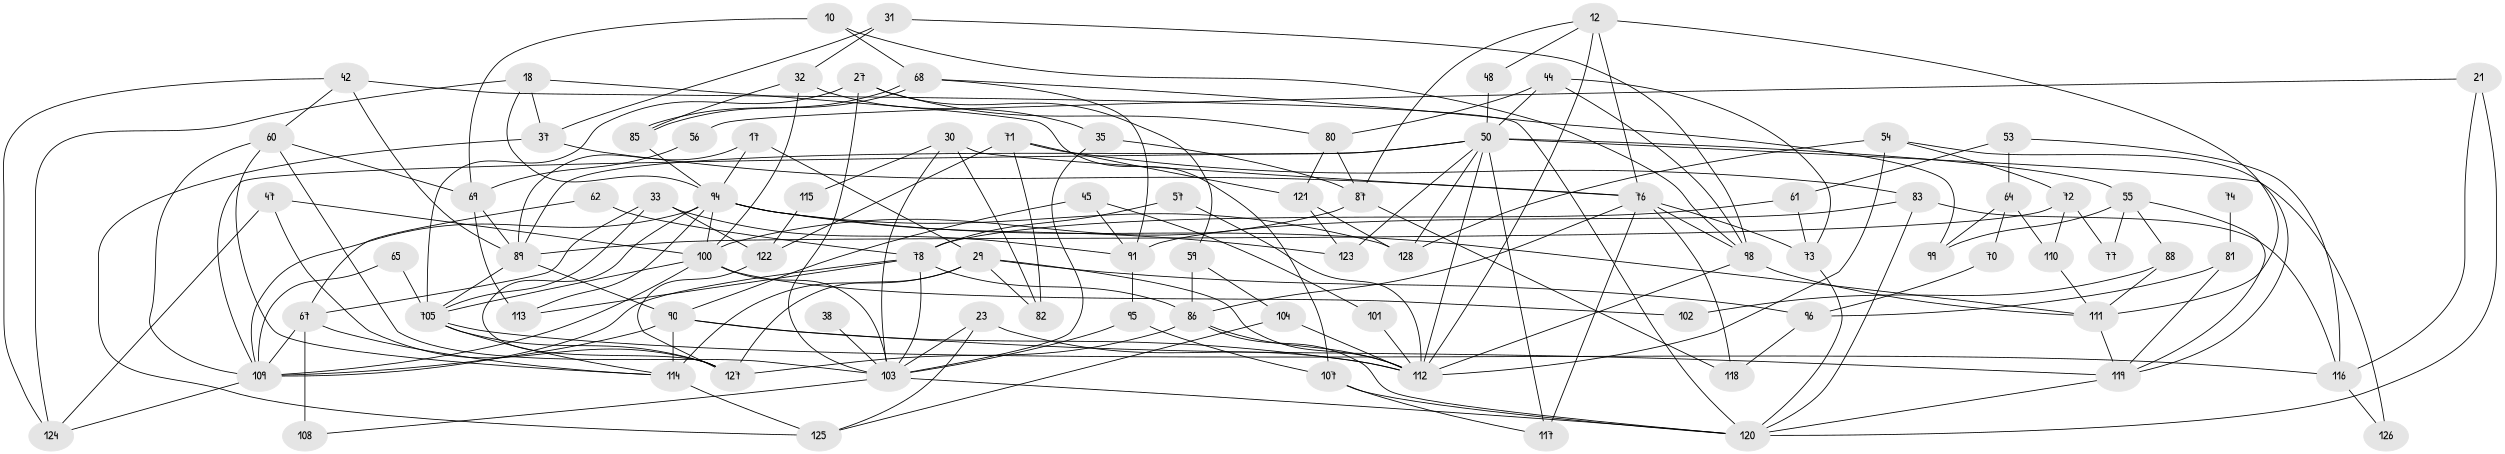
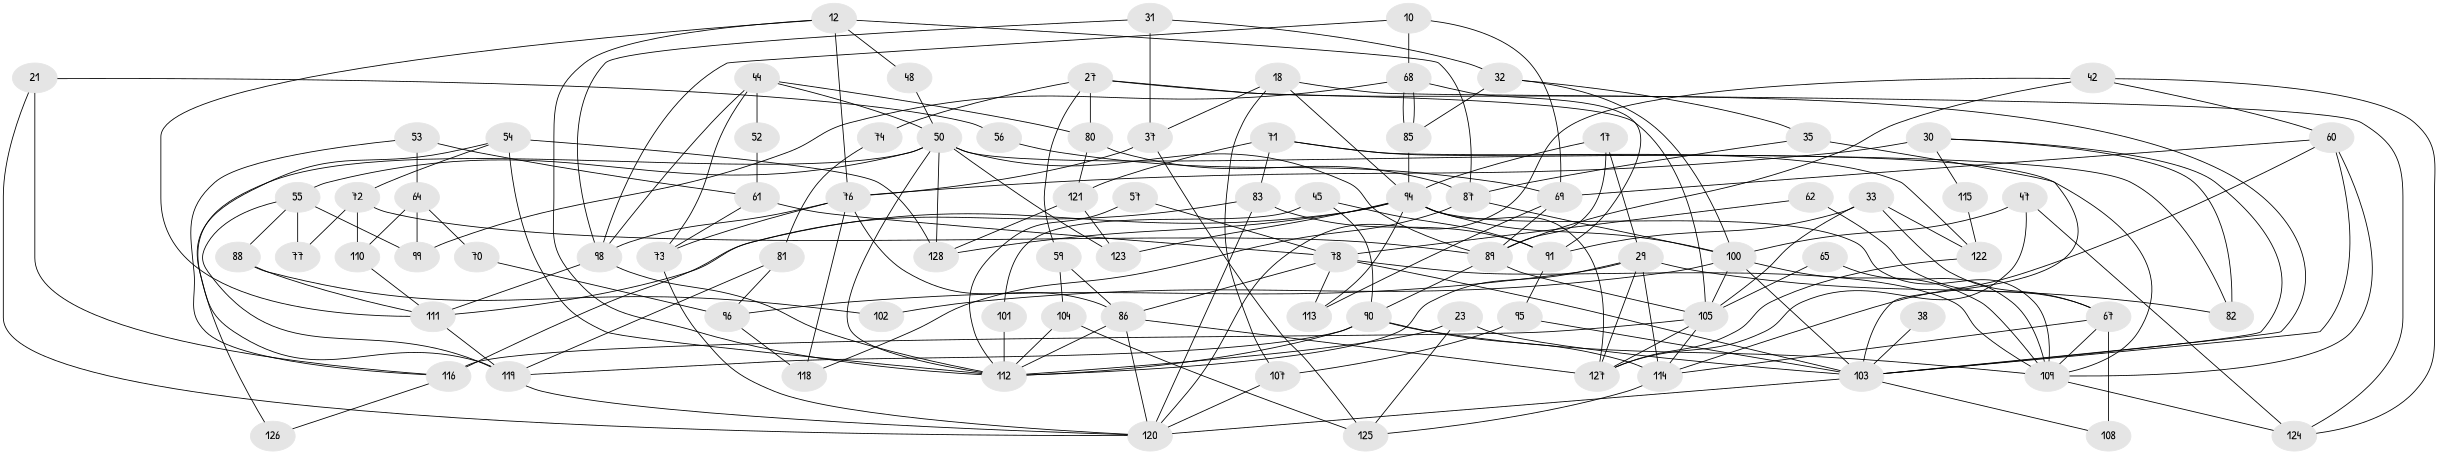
none -> (1025, 91)
none -> (757, 138)
(428, 317) -> (1706, 317)
(1546, 436) -> none
